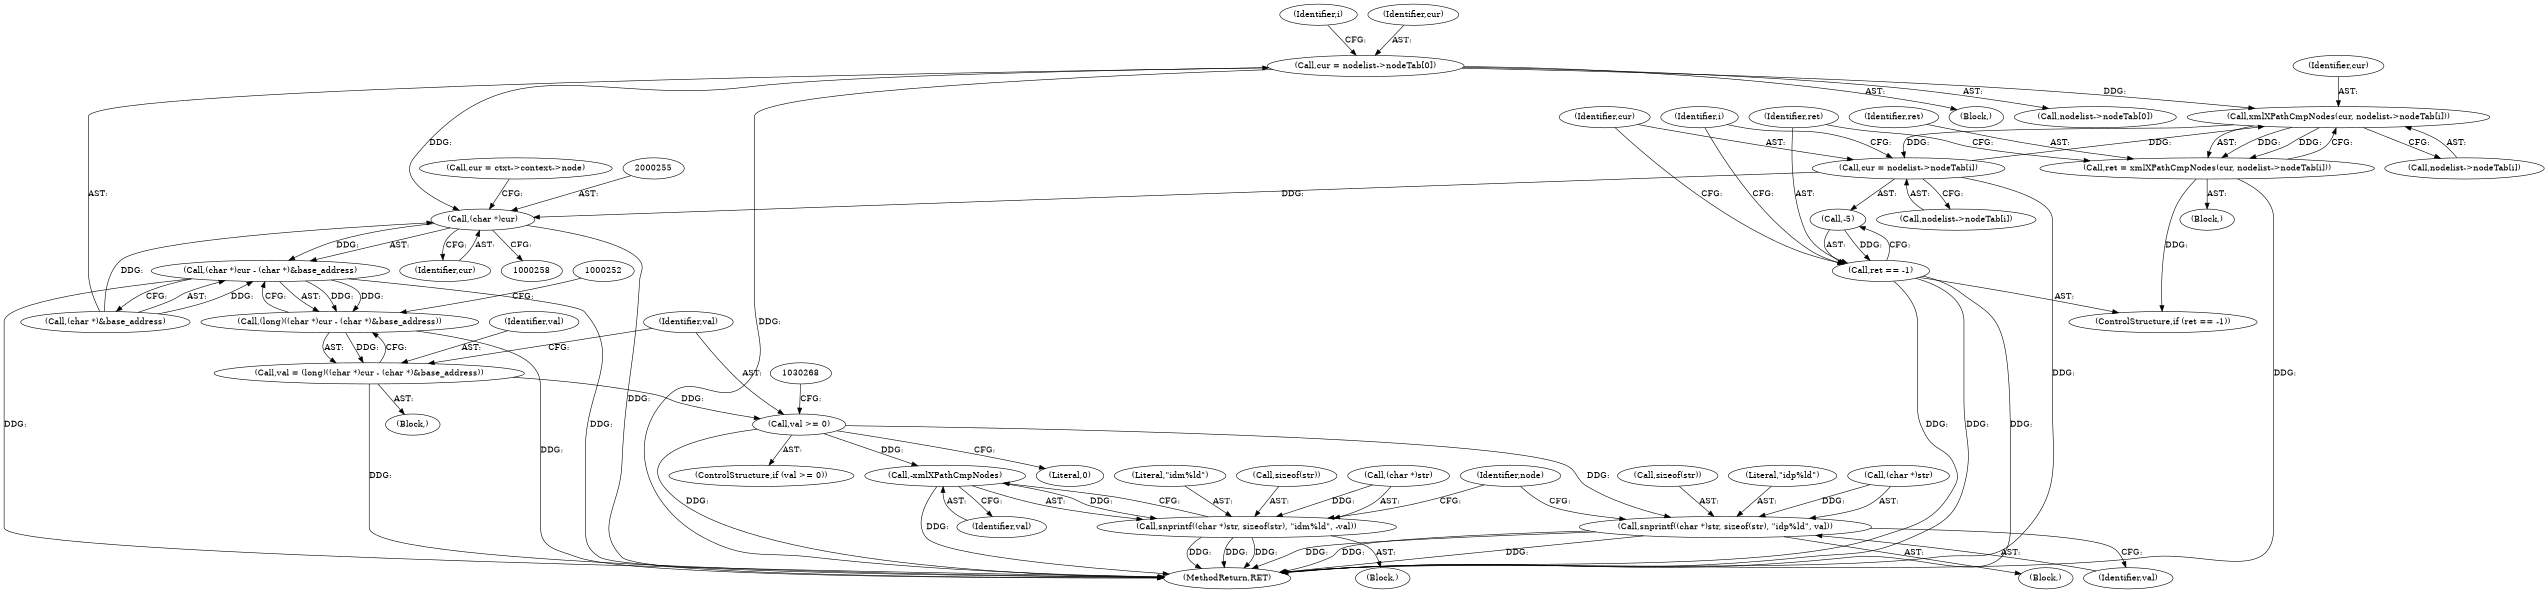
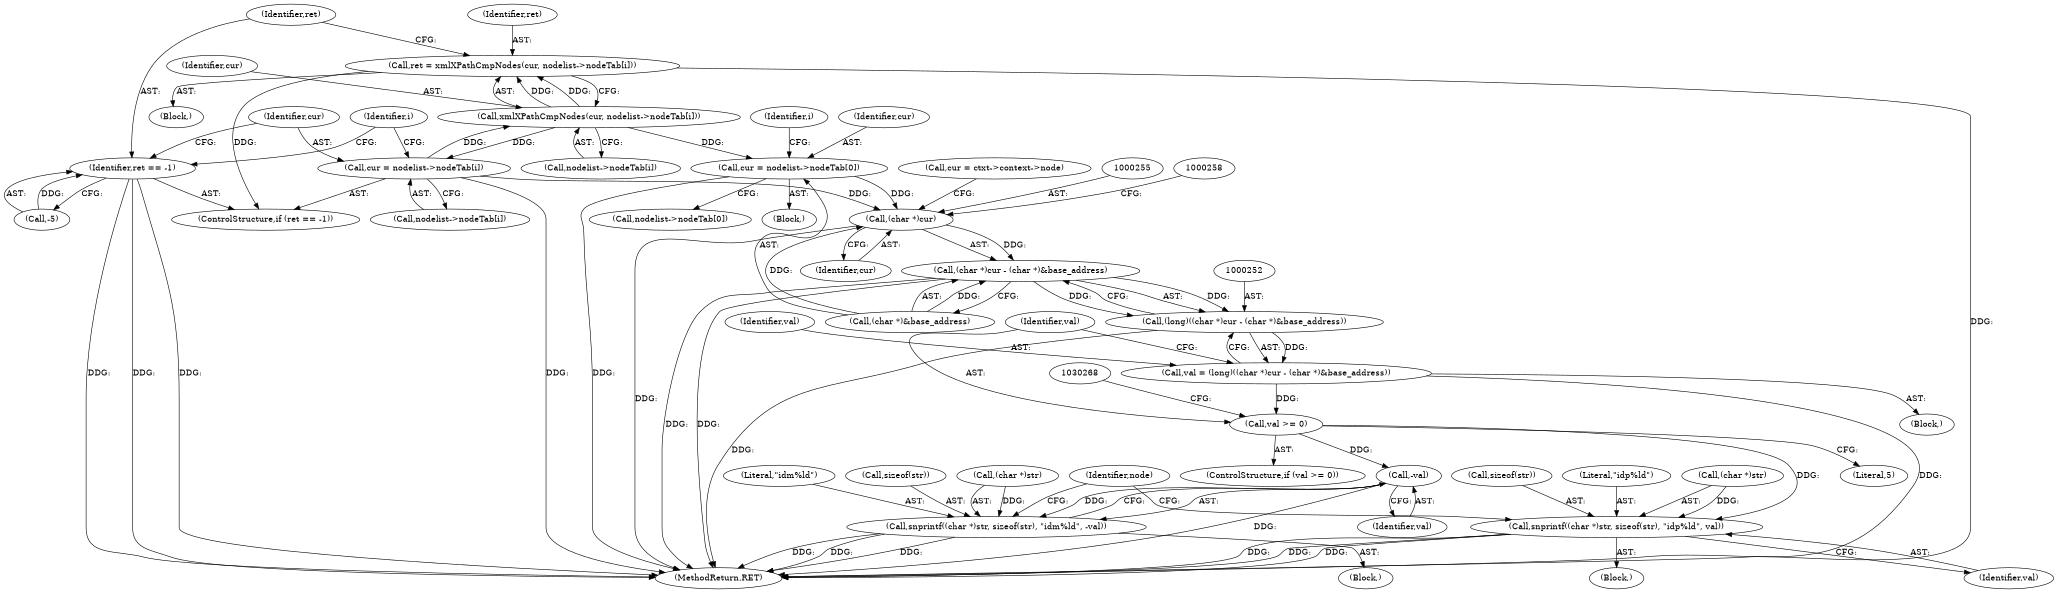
(1856, 80) -> (687, 142)
(1975, 92) -> (749, 194)
(654, 168) -> (1133, 168)
(1875, 193) -> (343, 193)
(505, 243) -> (1068, 199)
(1881, 271) -> (133, 168)
(524, 297) -> (1256, 297)
(945, 476) -> (1409, 476)
(1070, 476) -> (1874, 476)
(839, 553) -> none
